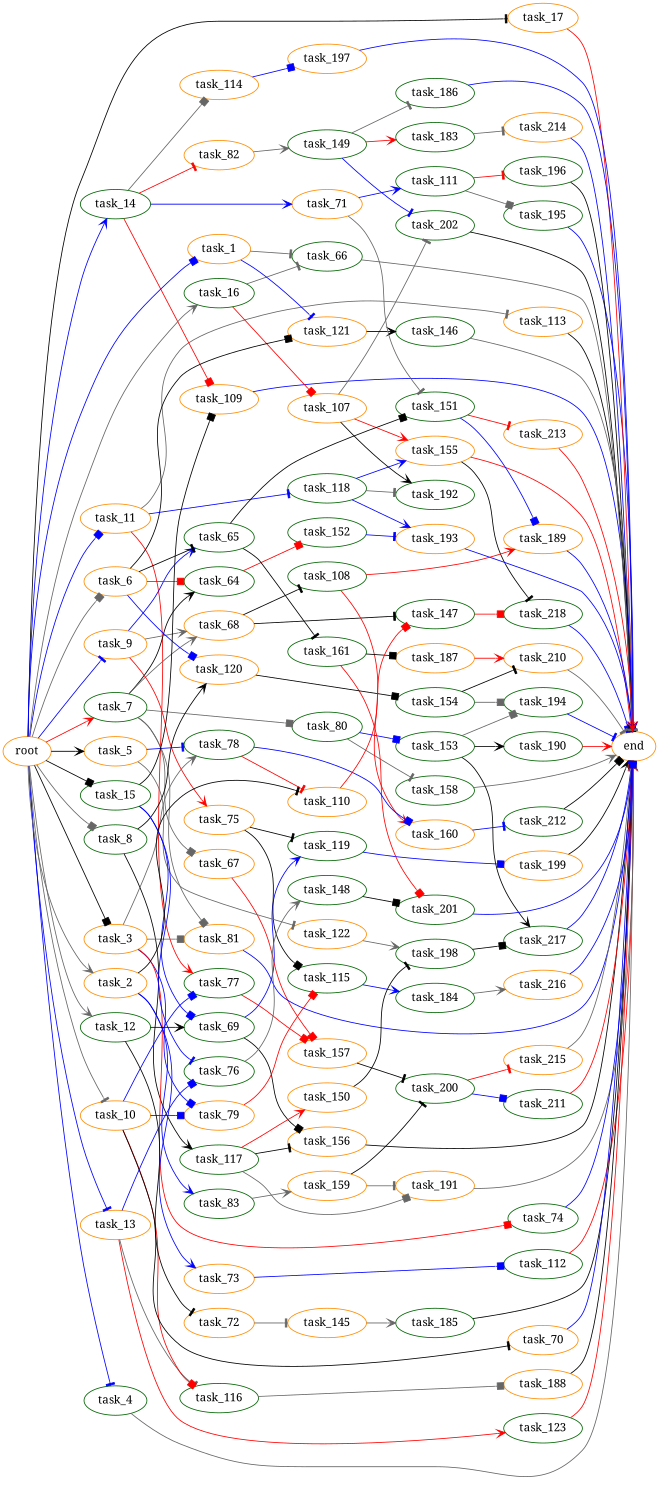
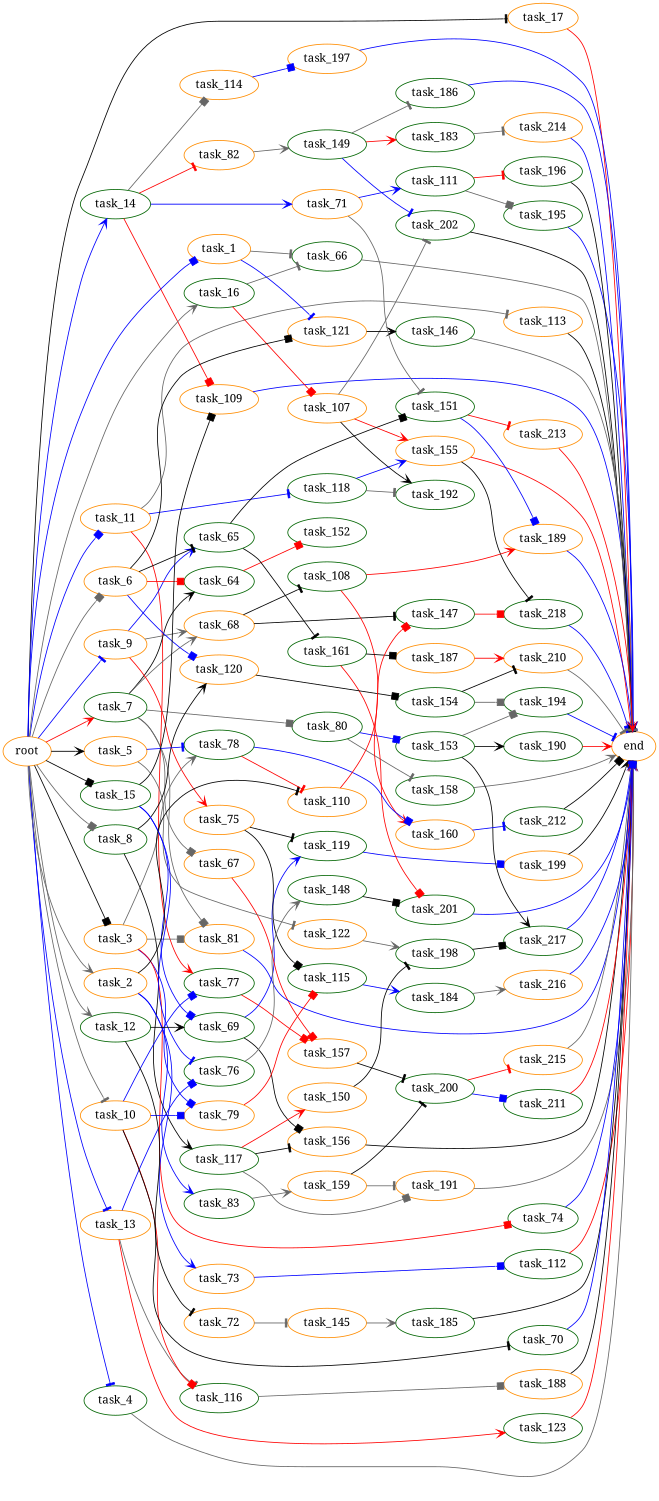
(435, 539) -> none
(588, 882) -> (588, 882)
(543, 1340) -> (543, 1340)
